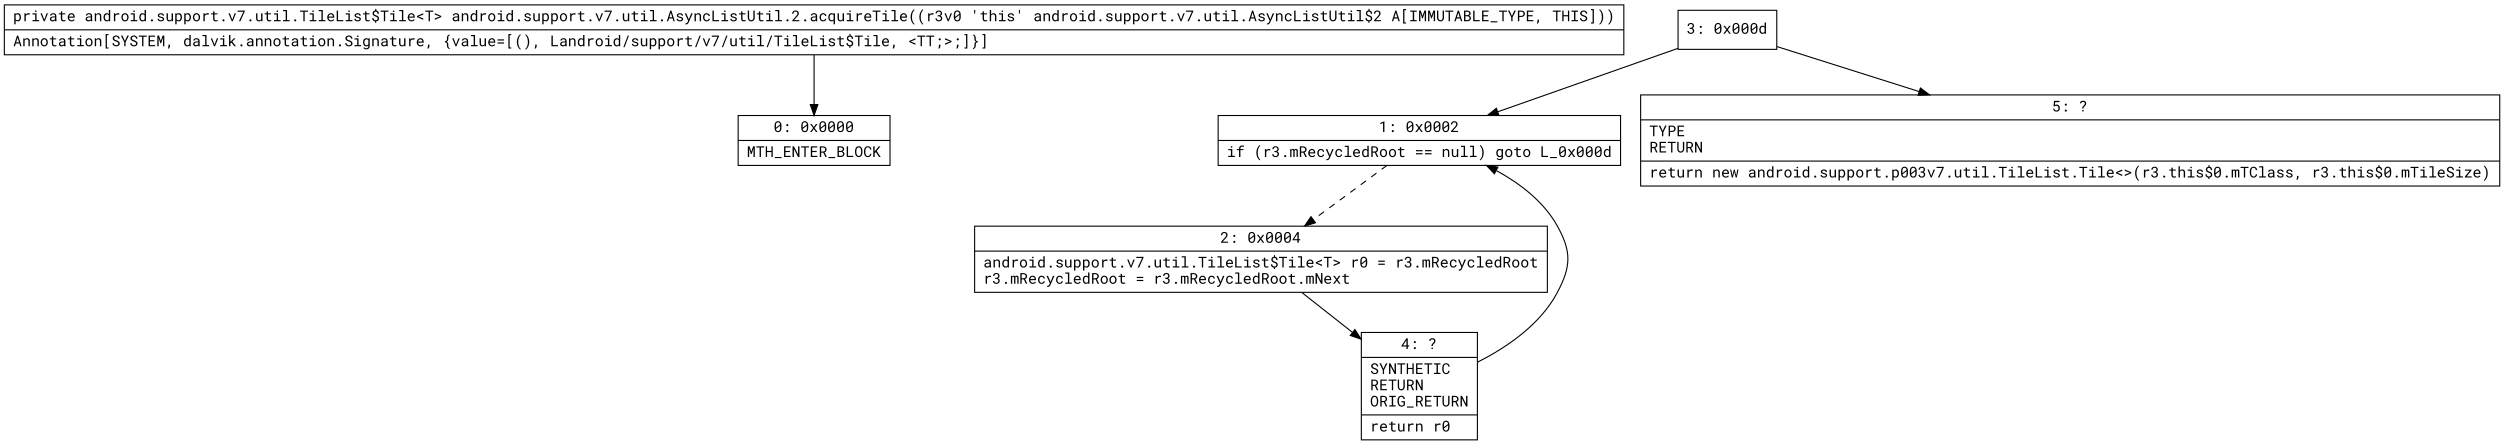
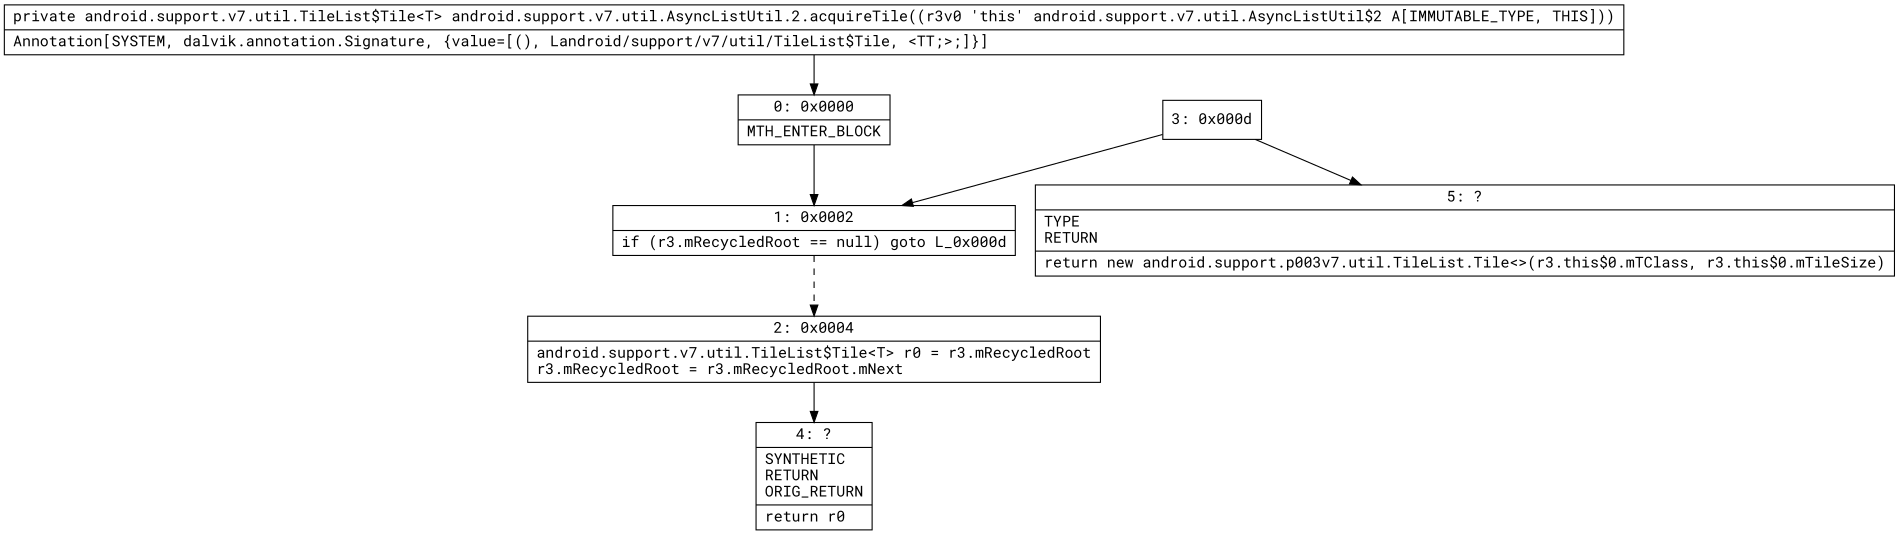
(1566, 271) -> (814, 170)
